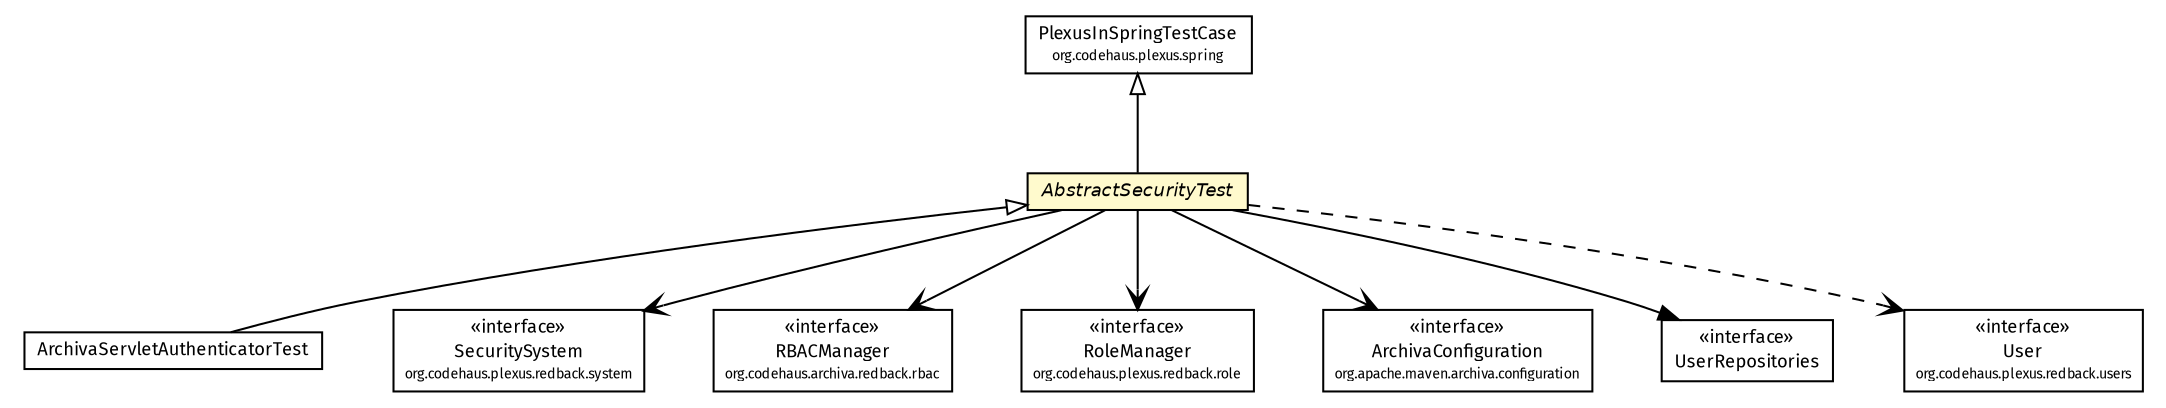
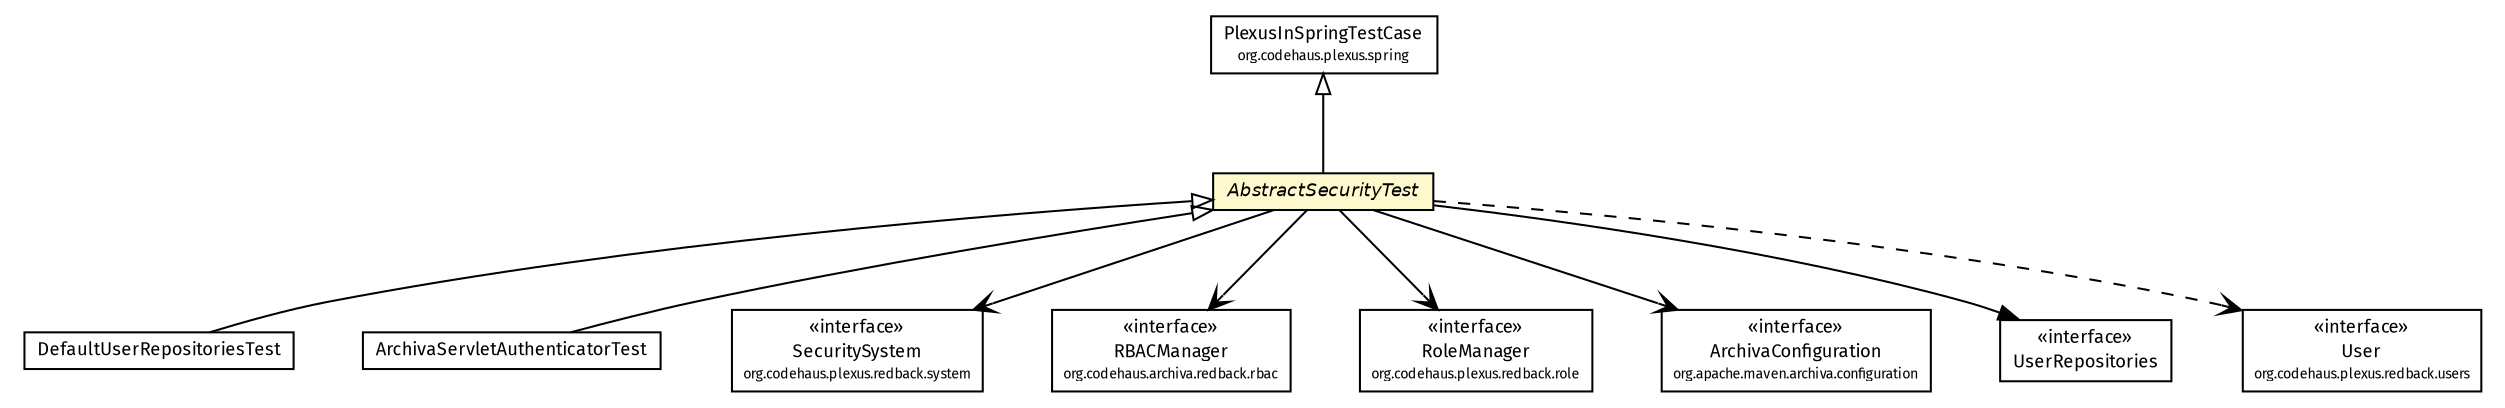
none -> (159, 351)
